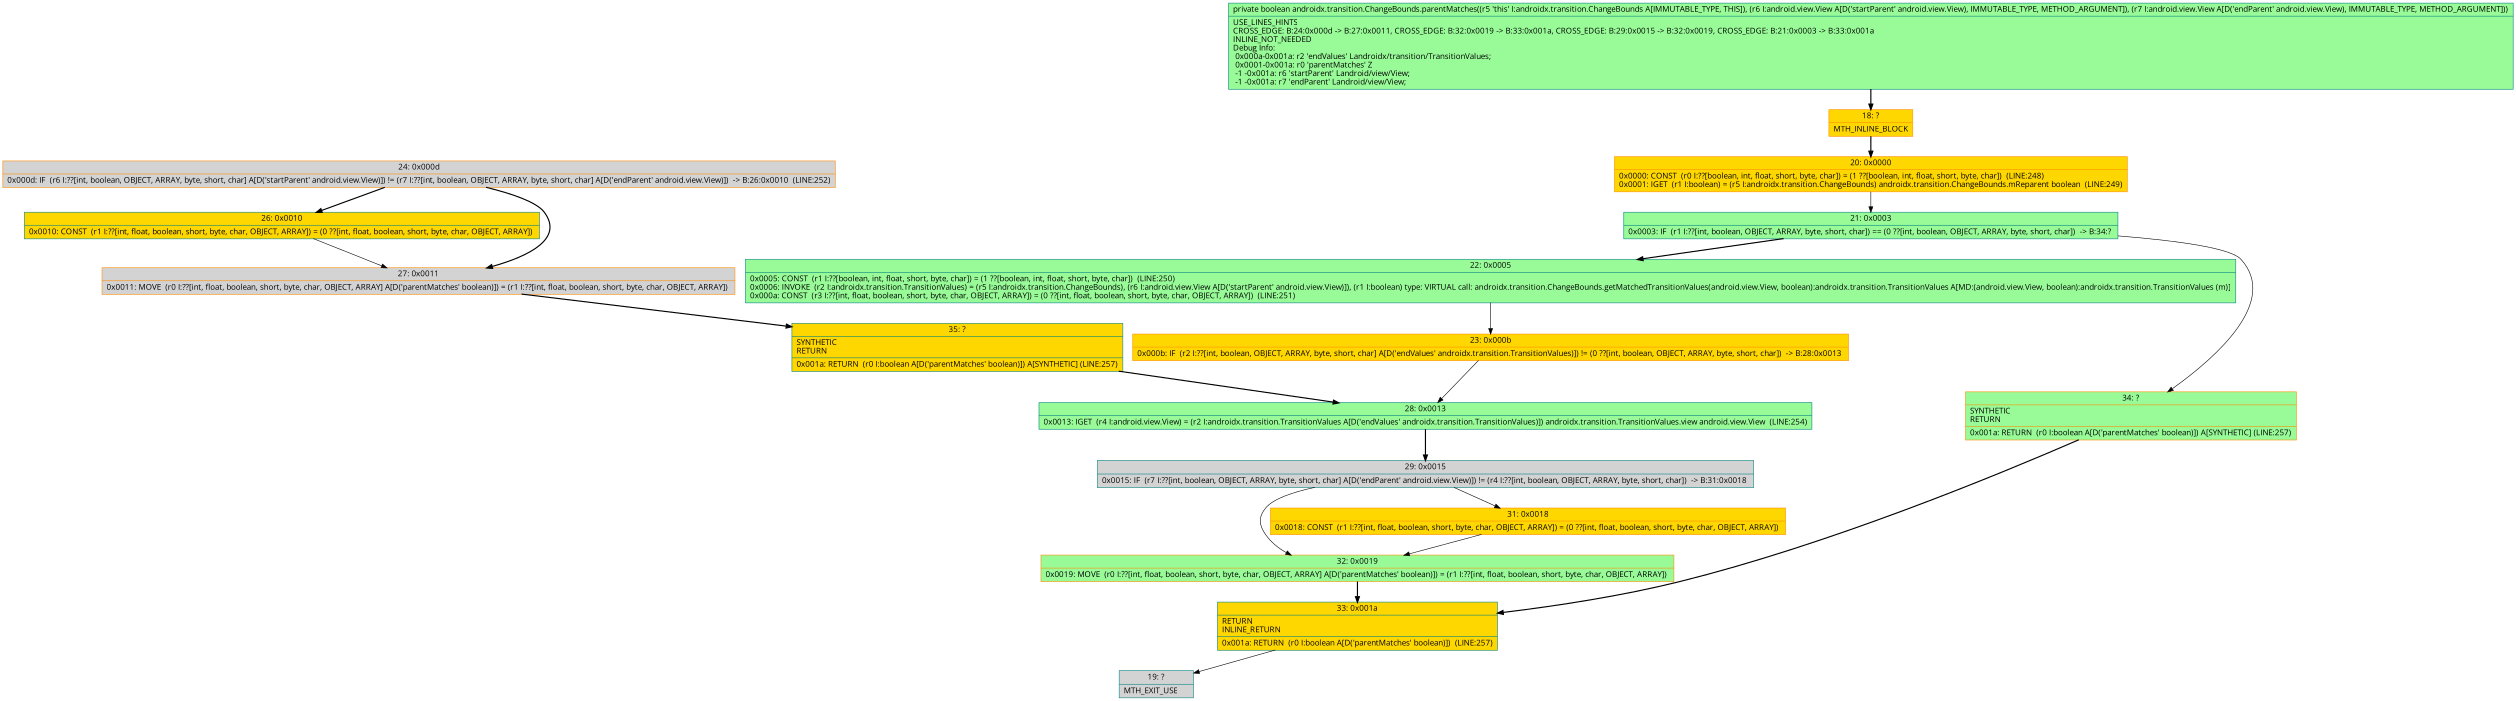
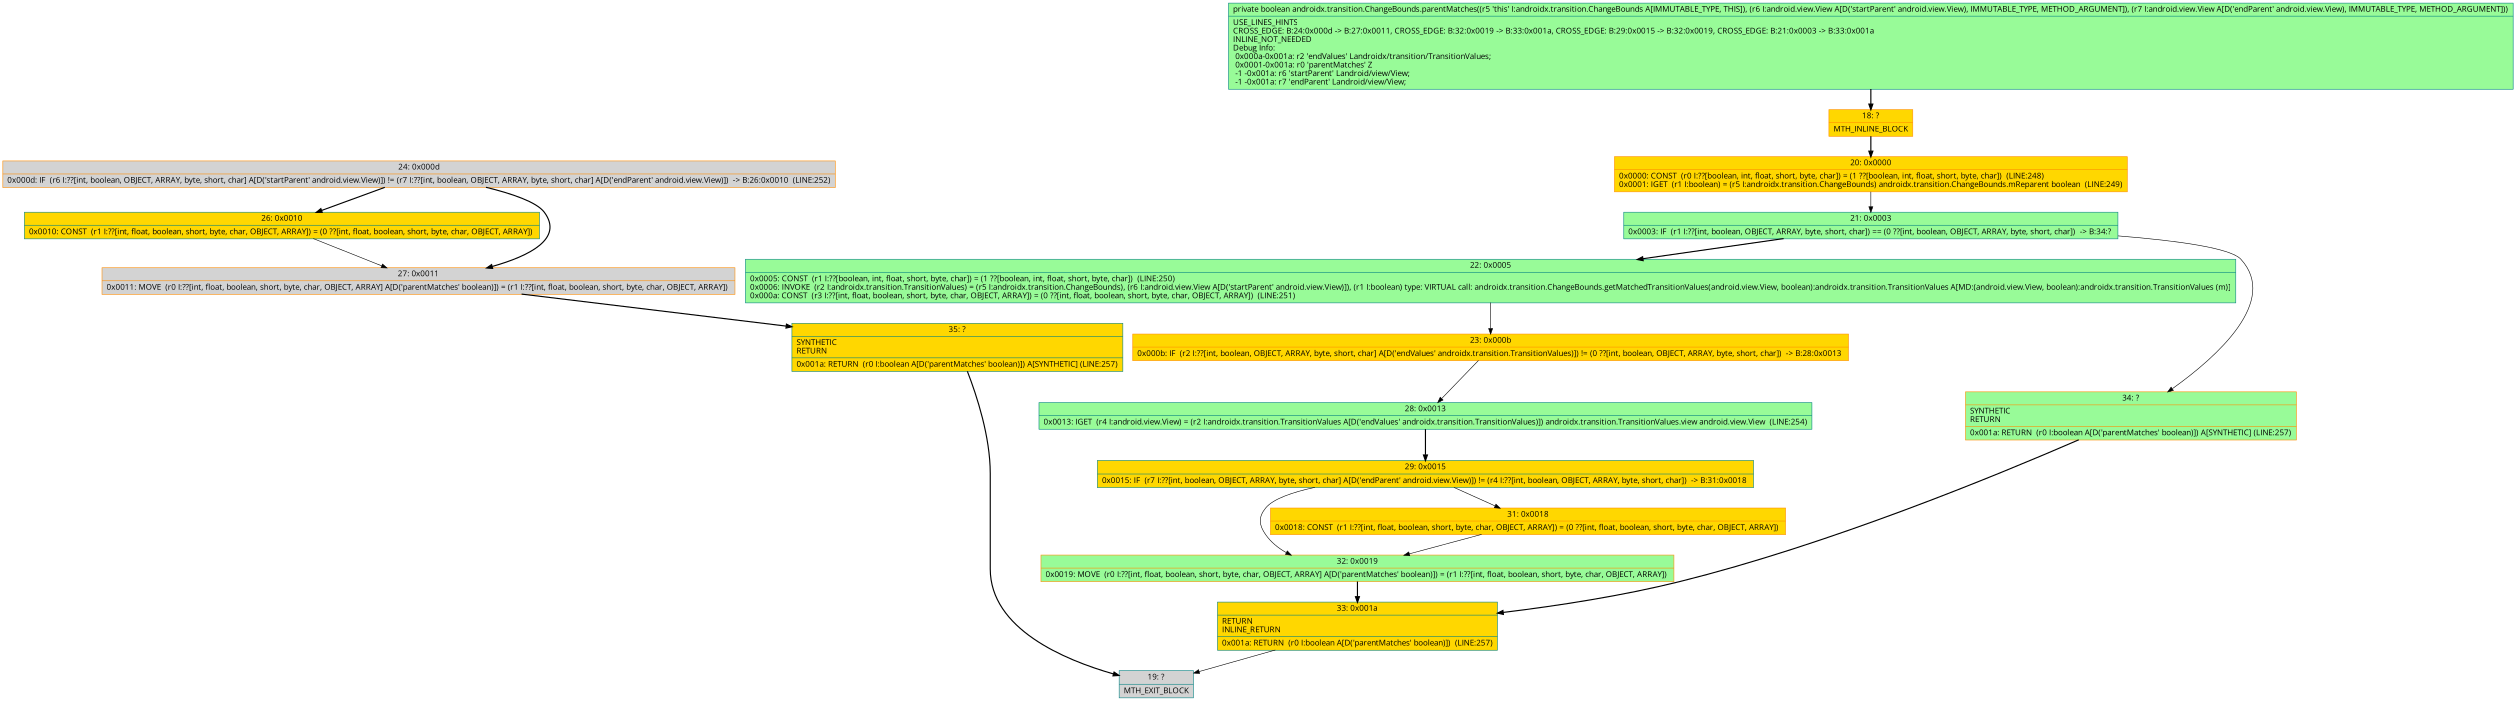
(1226, 387) -> (990, 555)
(1425, 474) -> (1425, 474)
(1151, 691) -> (1156, 691)
